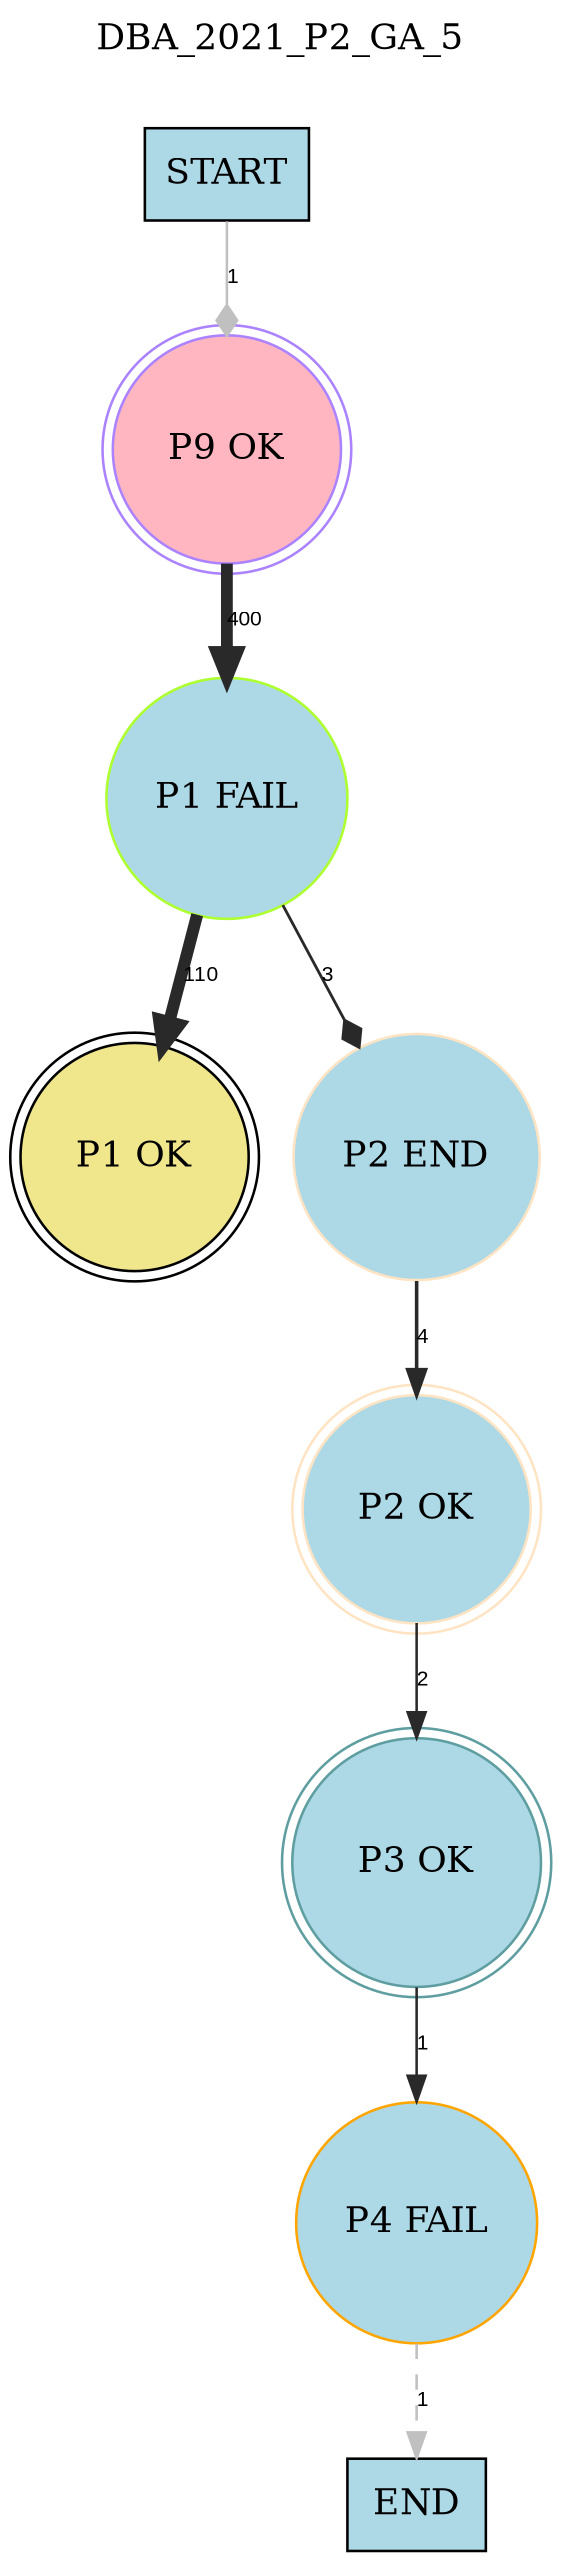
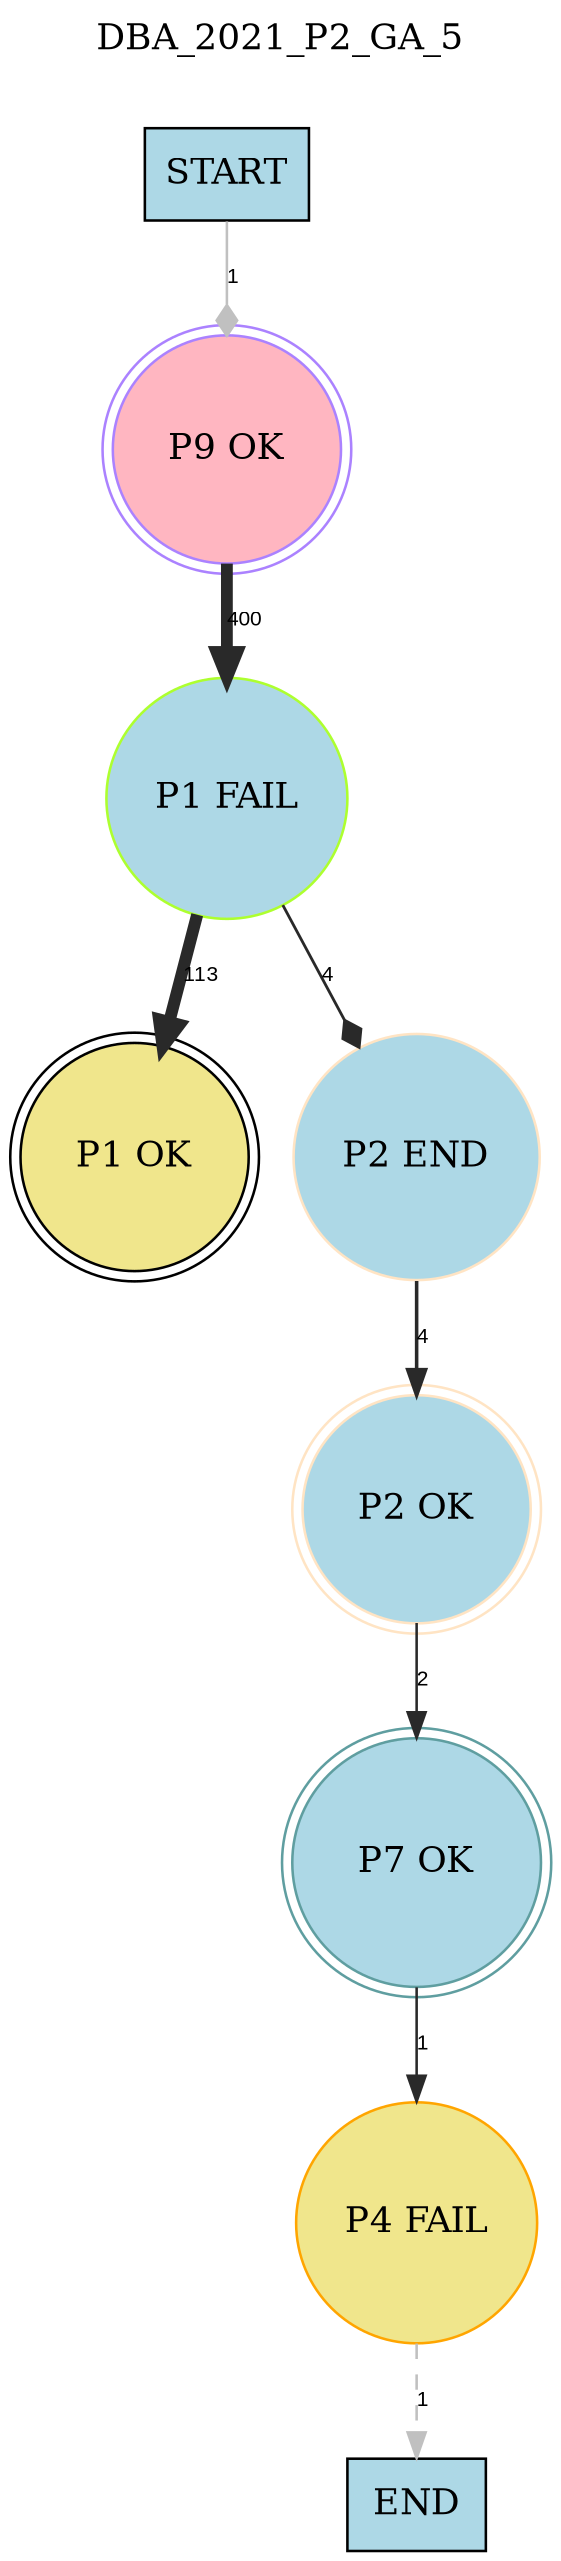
(201, 976) -> (201, 976)
(328, 976) -> (328, 976)
(417, 1863) -> (417, 1863)
(417, 2223) -> (417, 2223)
